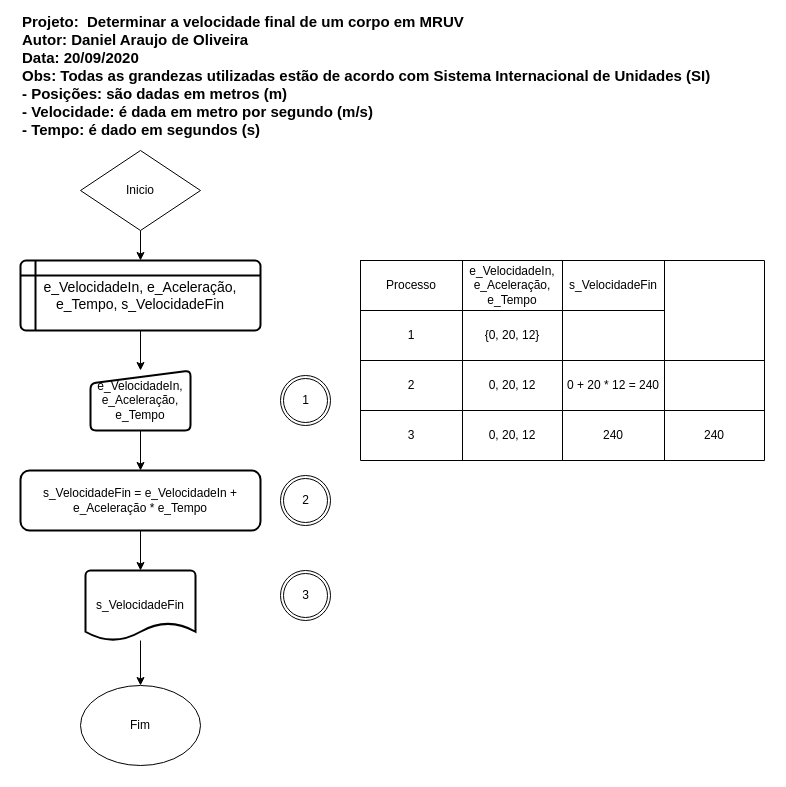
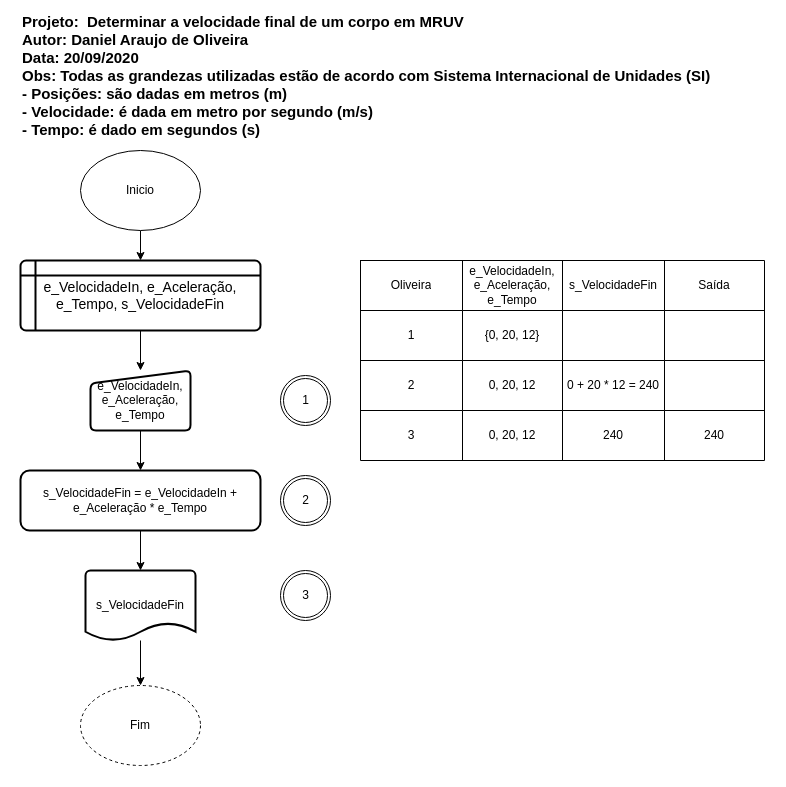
(141, 191) -> (141, 191)
(412, 286) -> (412, 286)
none -> (715, 286)
(141, 726) -> (141, 726)
